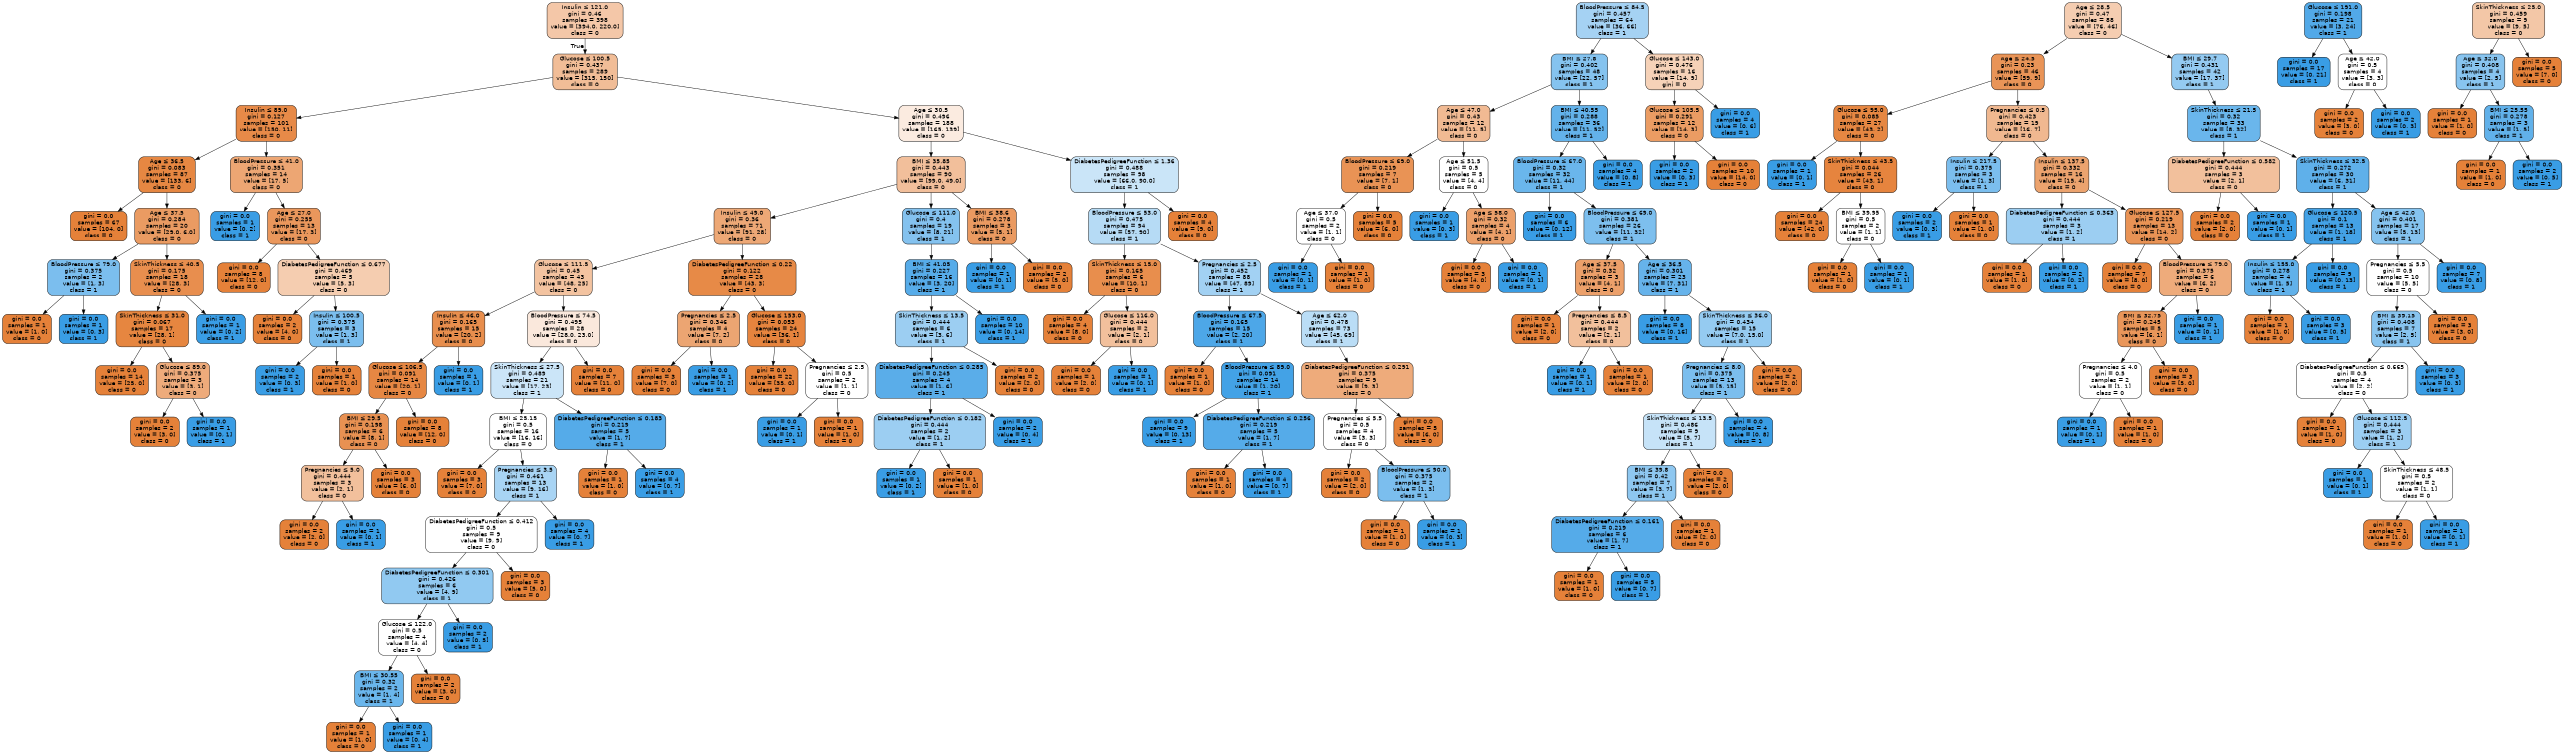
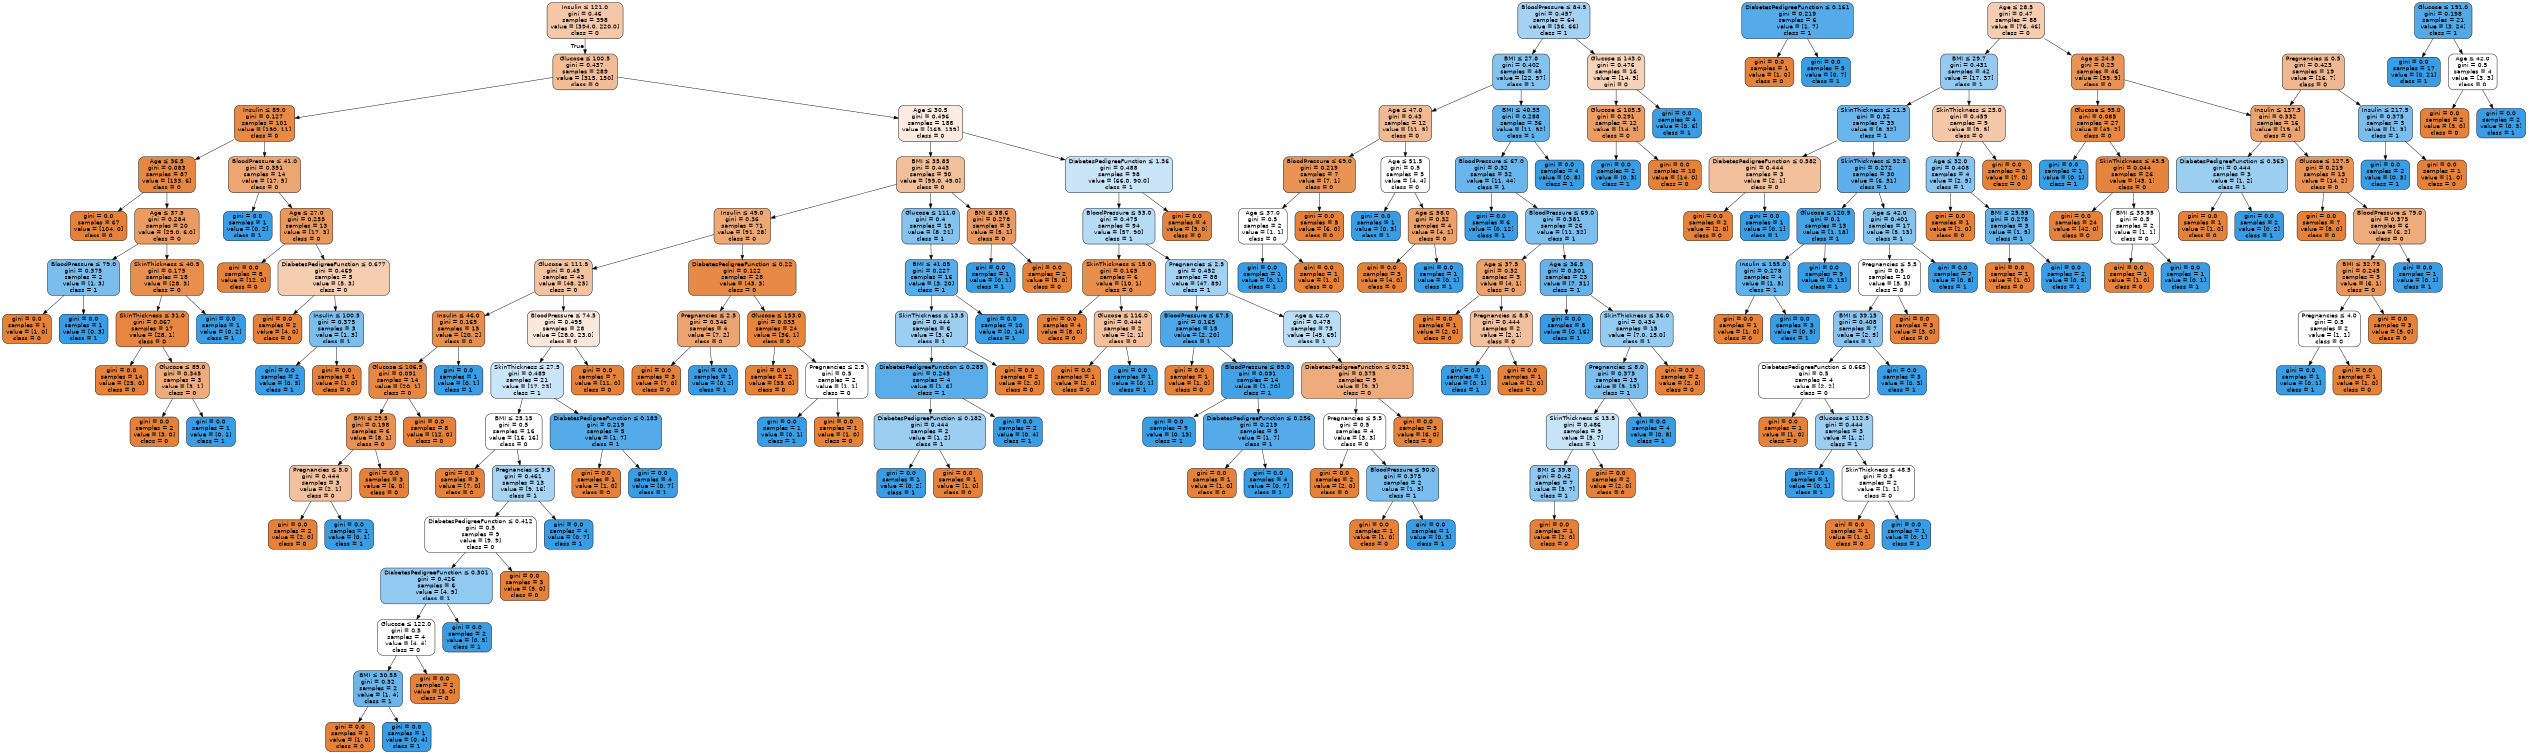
none -> (1969, 95)
(2018, 95) -> (2185, 97)
(183, 374) -> (182, 374)
(1631, 507) -> none
